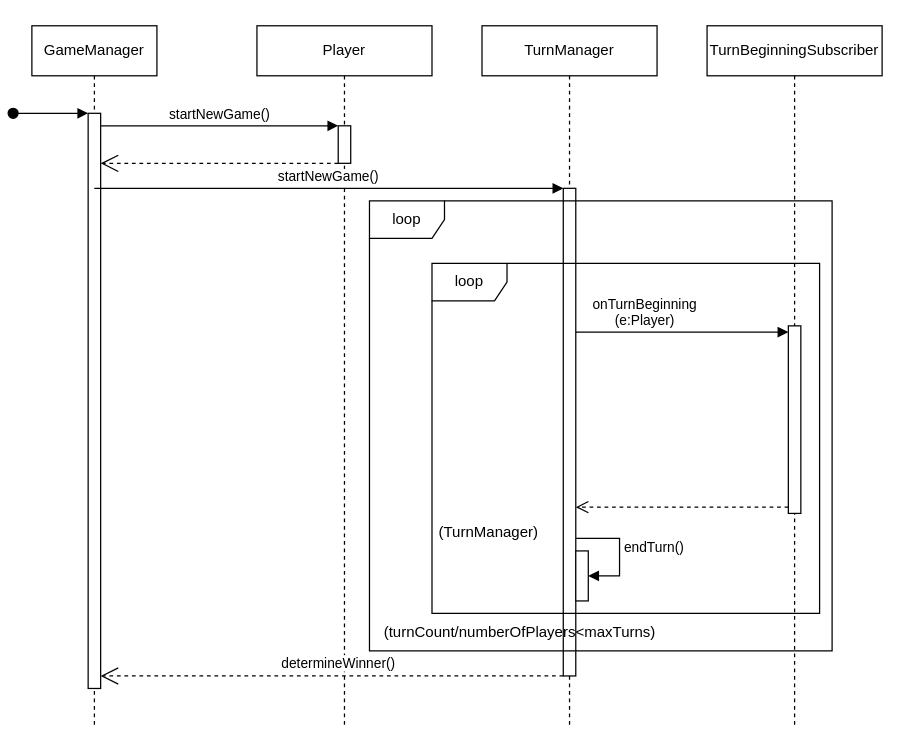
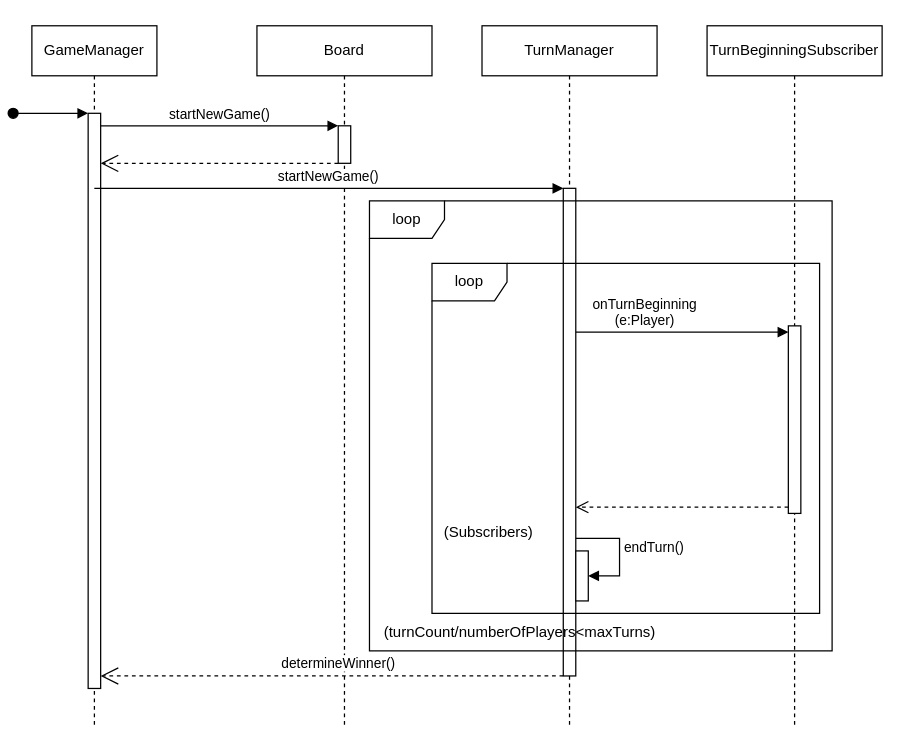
(344, 51) -> (344, 51)
(489, 532) -> (489, 532)
